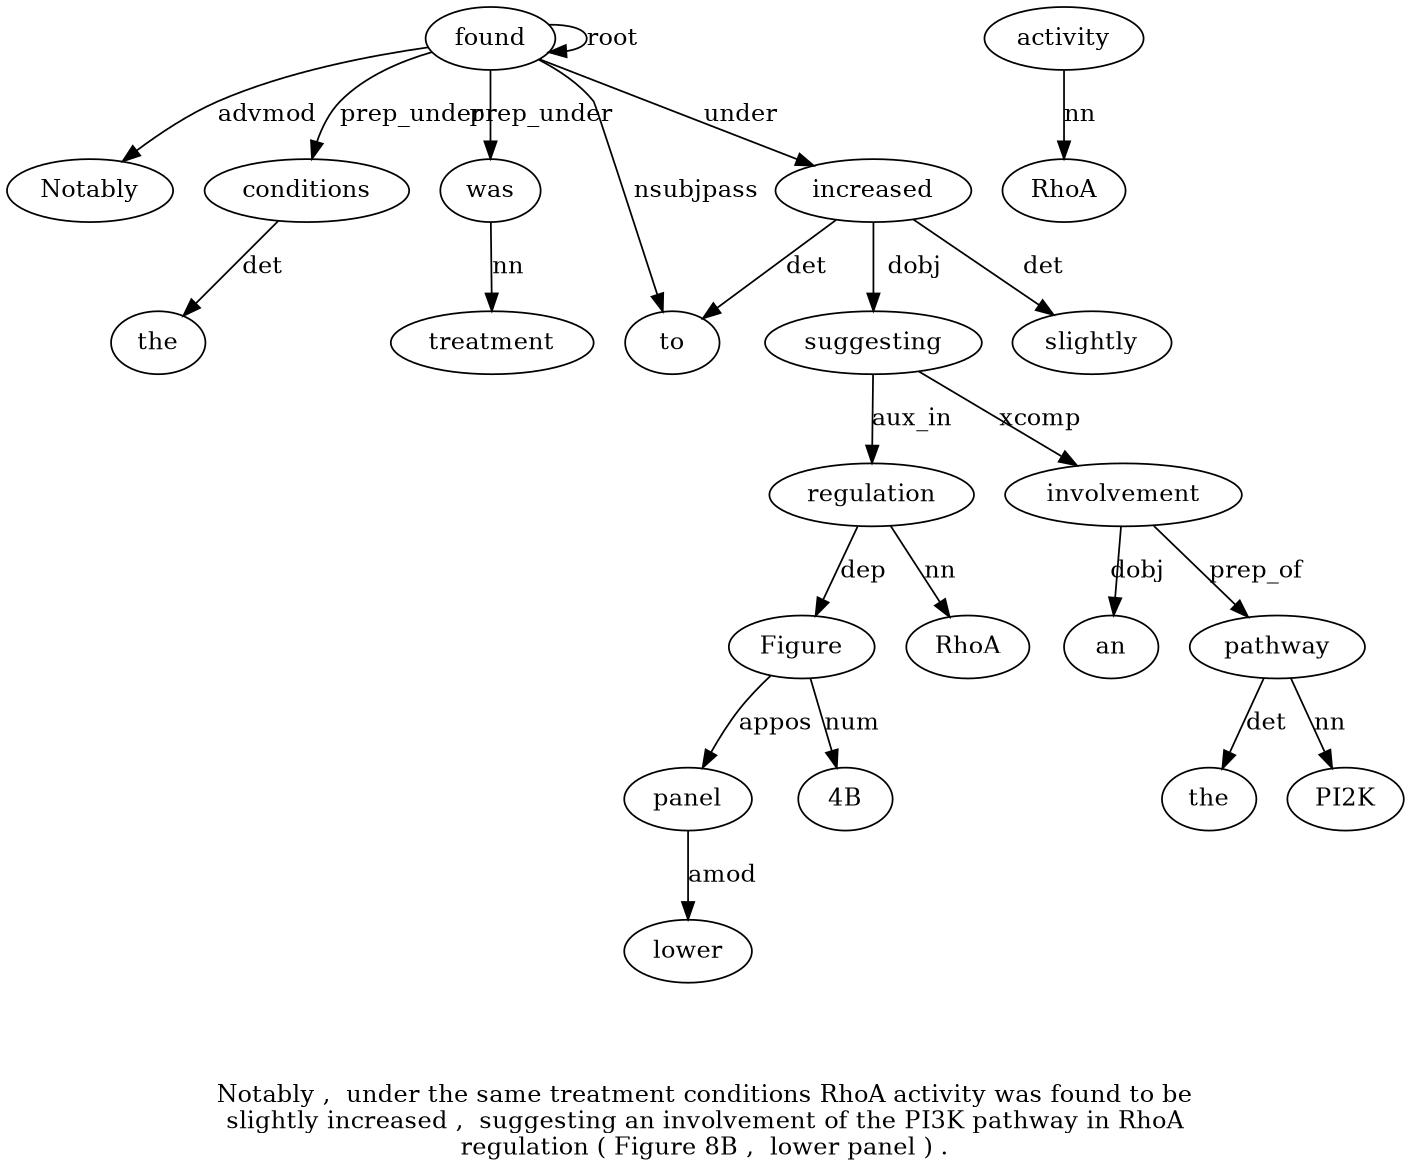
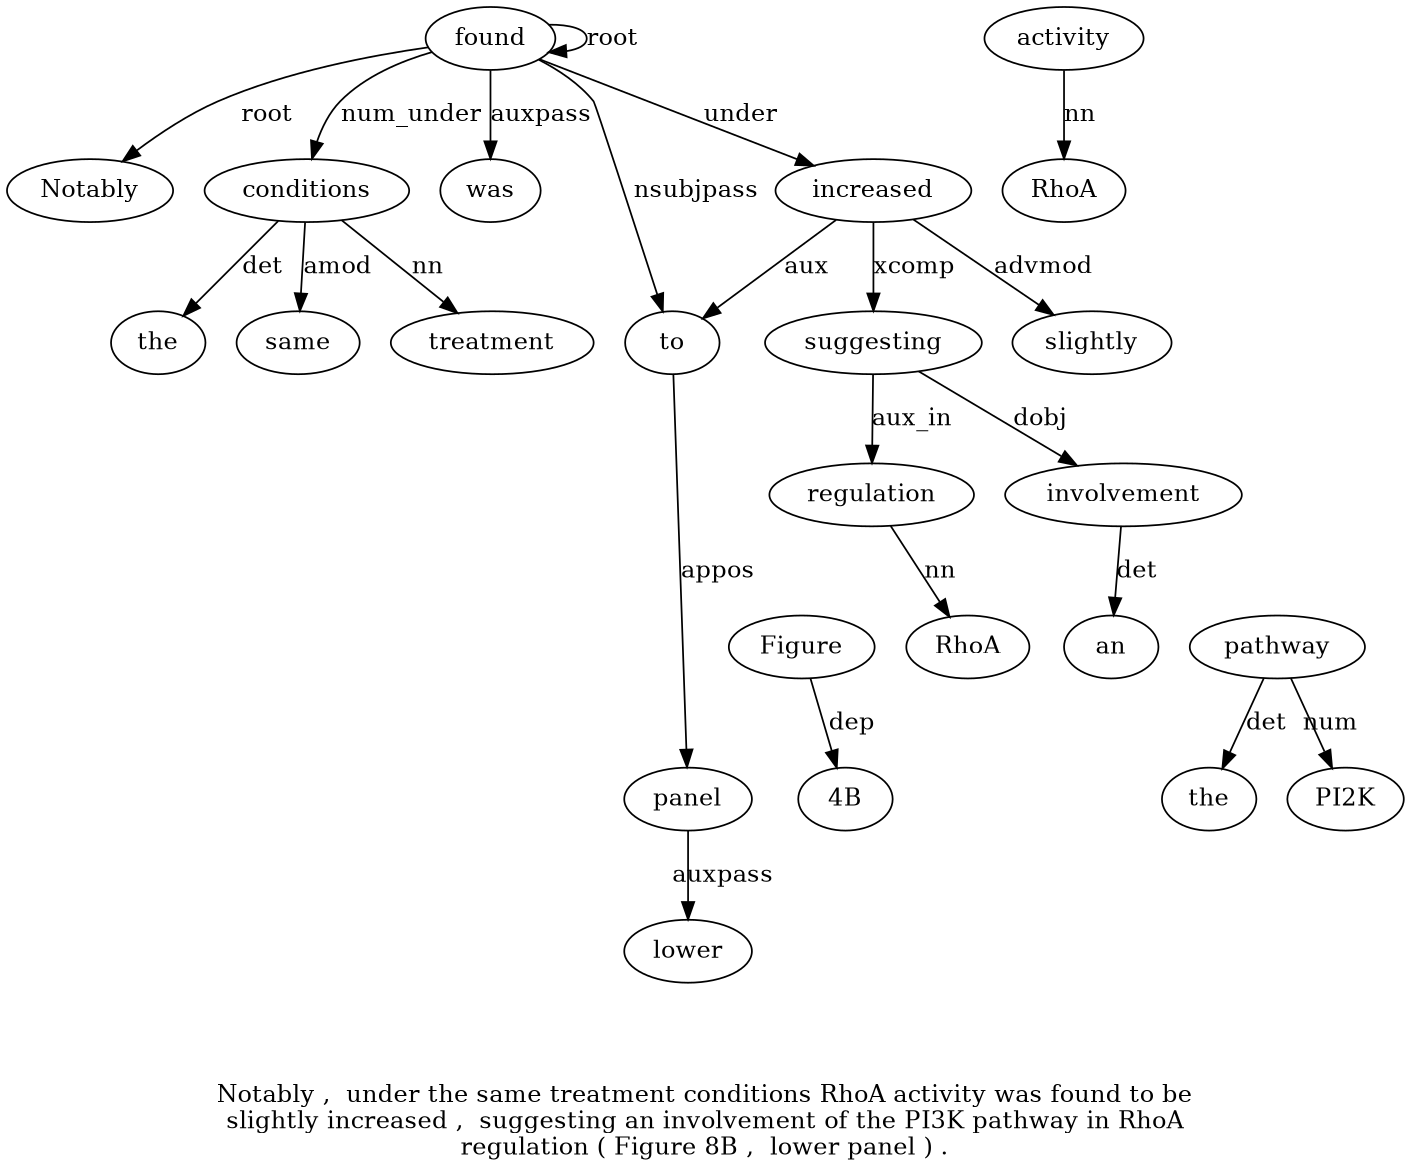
(268, 115) -> (268, 115)
(412, 115) -> (412, 115)
(541, 115) -> (541, 115)
(491, 258) -> (393, 261)
(807, 267) -> (807, 267)
(915, 267) -> (915, 267)
(1044, 267) -> (1044, 267)
none -> (298, 343)
(1040, 419) -> (1040, 419)
(840, 563) -> none
(1195, 565) -> none
(1137, 571) -> (1137, 571)
(738, 711) -> (680, 562)
(852, 723) -> (852, 723)
(1331, 723) -> (1331, 723)
(723, 875) -> (723, 875)
